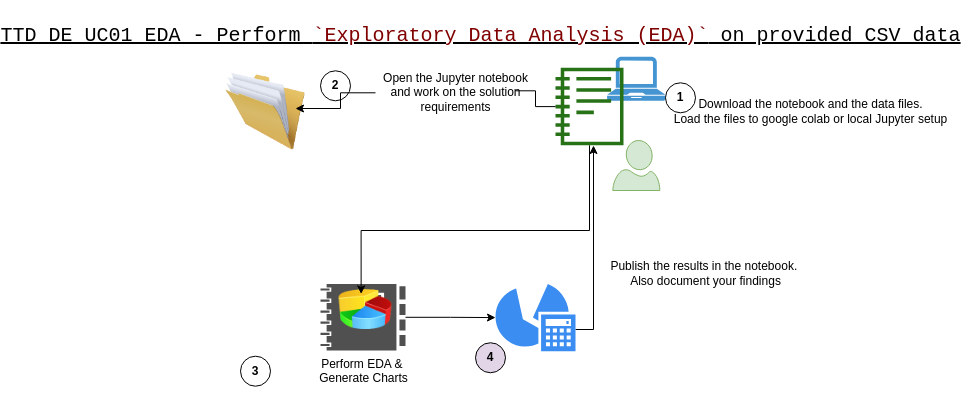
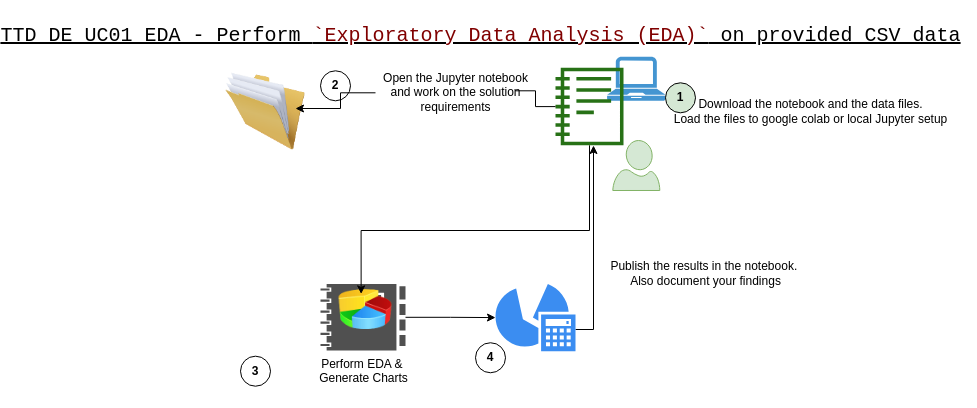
(681, 98) -> (681, 98)
(491, 358) -> (491, 358)
